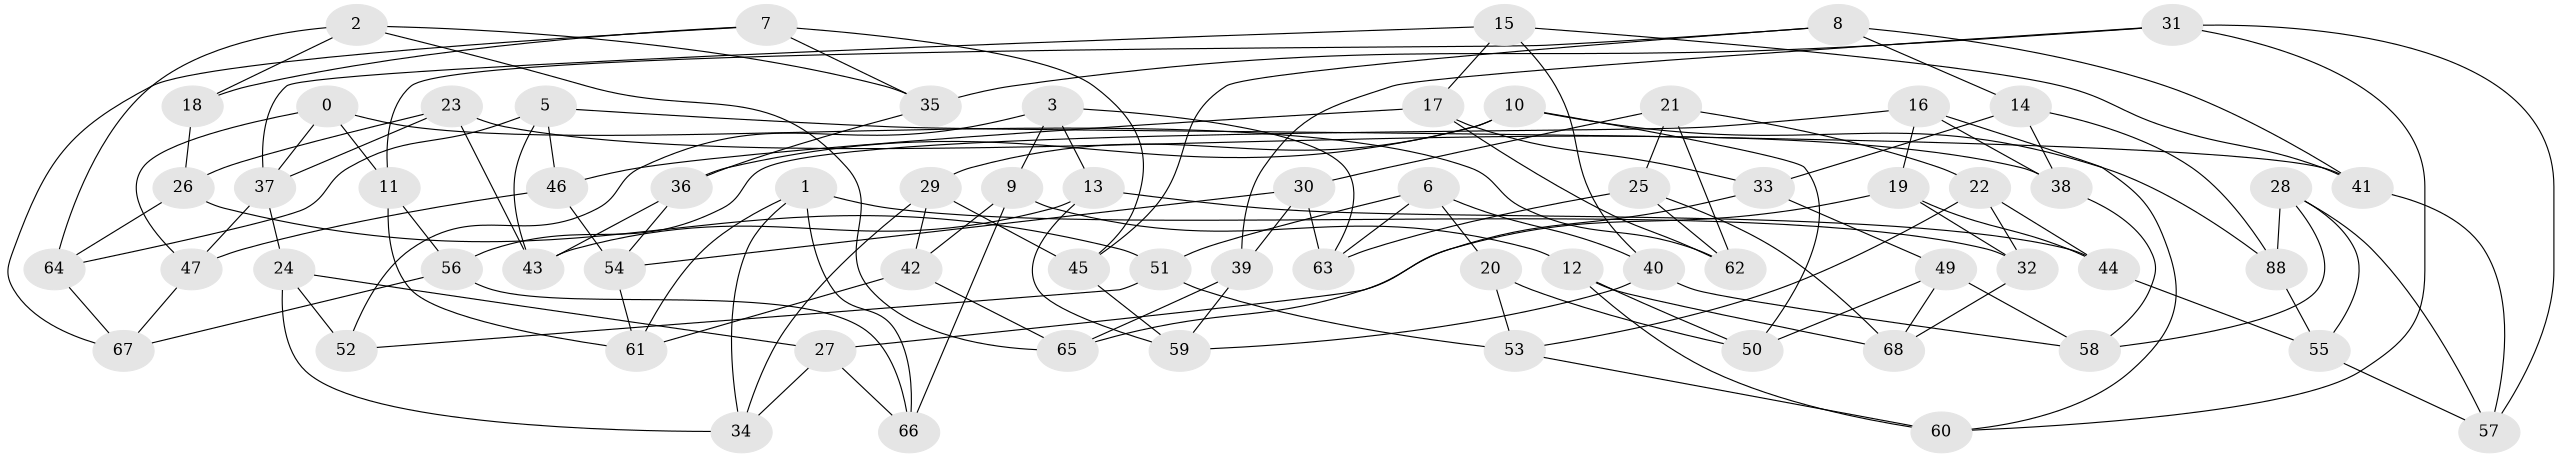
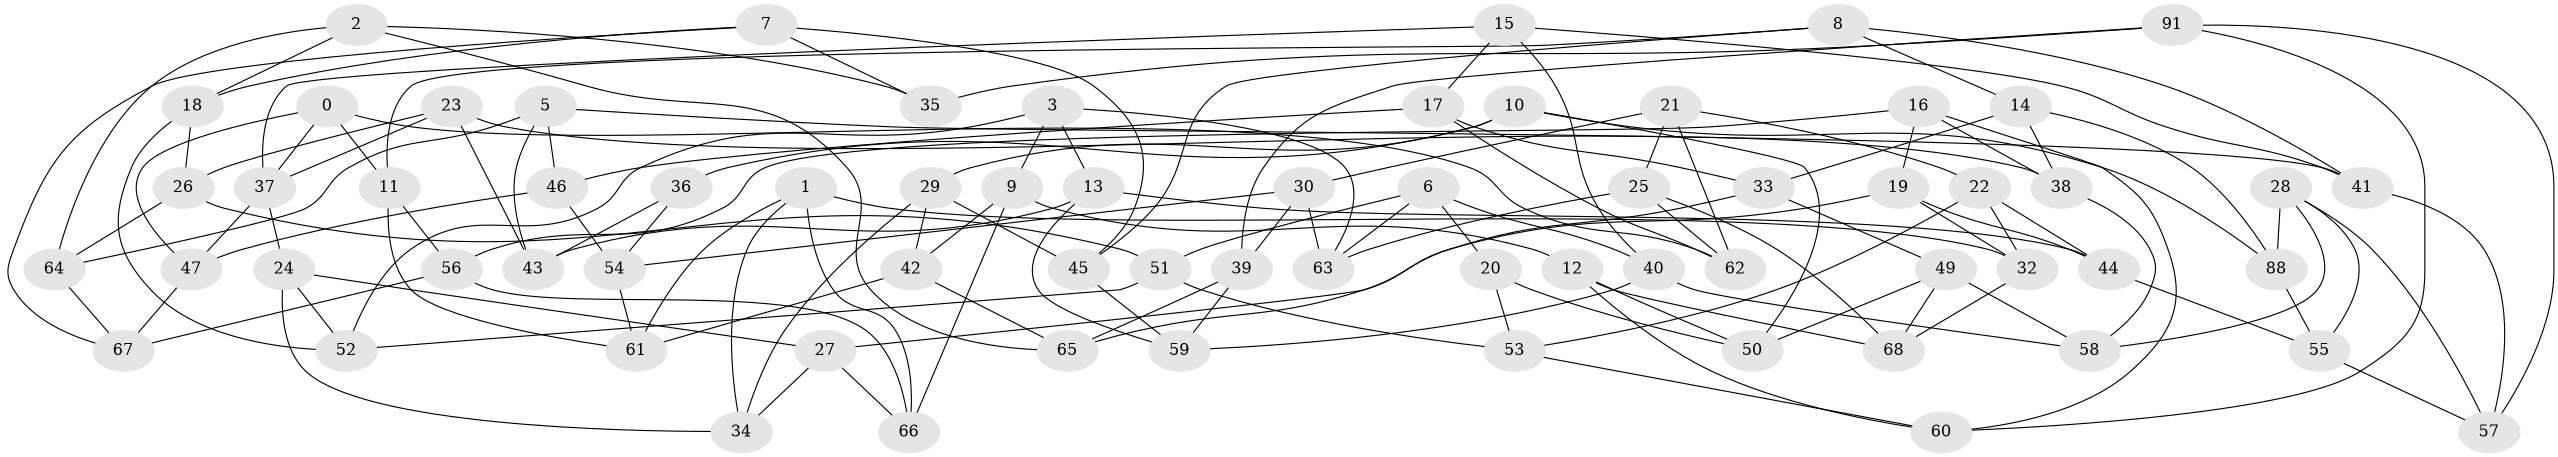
(2172, 25) -> (2172, 25)
(804, 143) -> none
none -> (146, 284)
